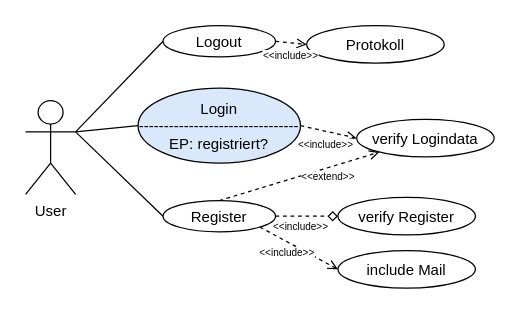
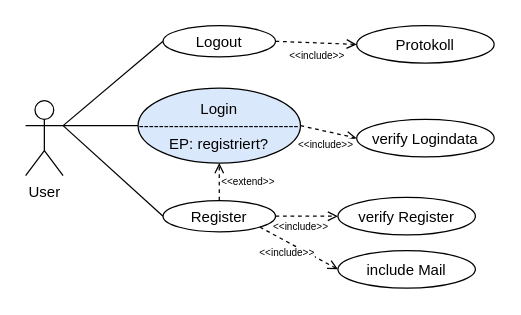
(376, 44) -> (426, 44)
(51, 148) -> (44, 138)
(298, 177) -> (219, 183)
(327, 216) -> (331, 216)
